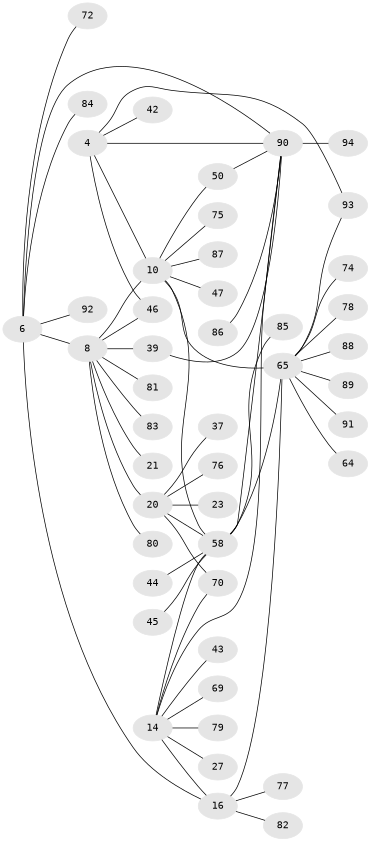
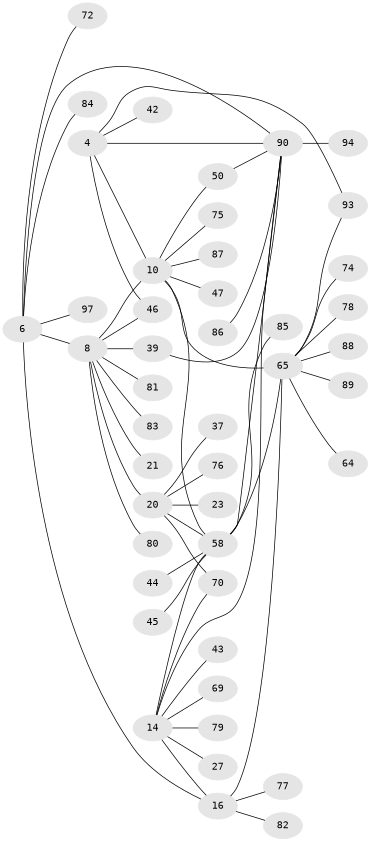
(88, 310) -> (88, 310)
(348, 425) -> none
